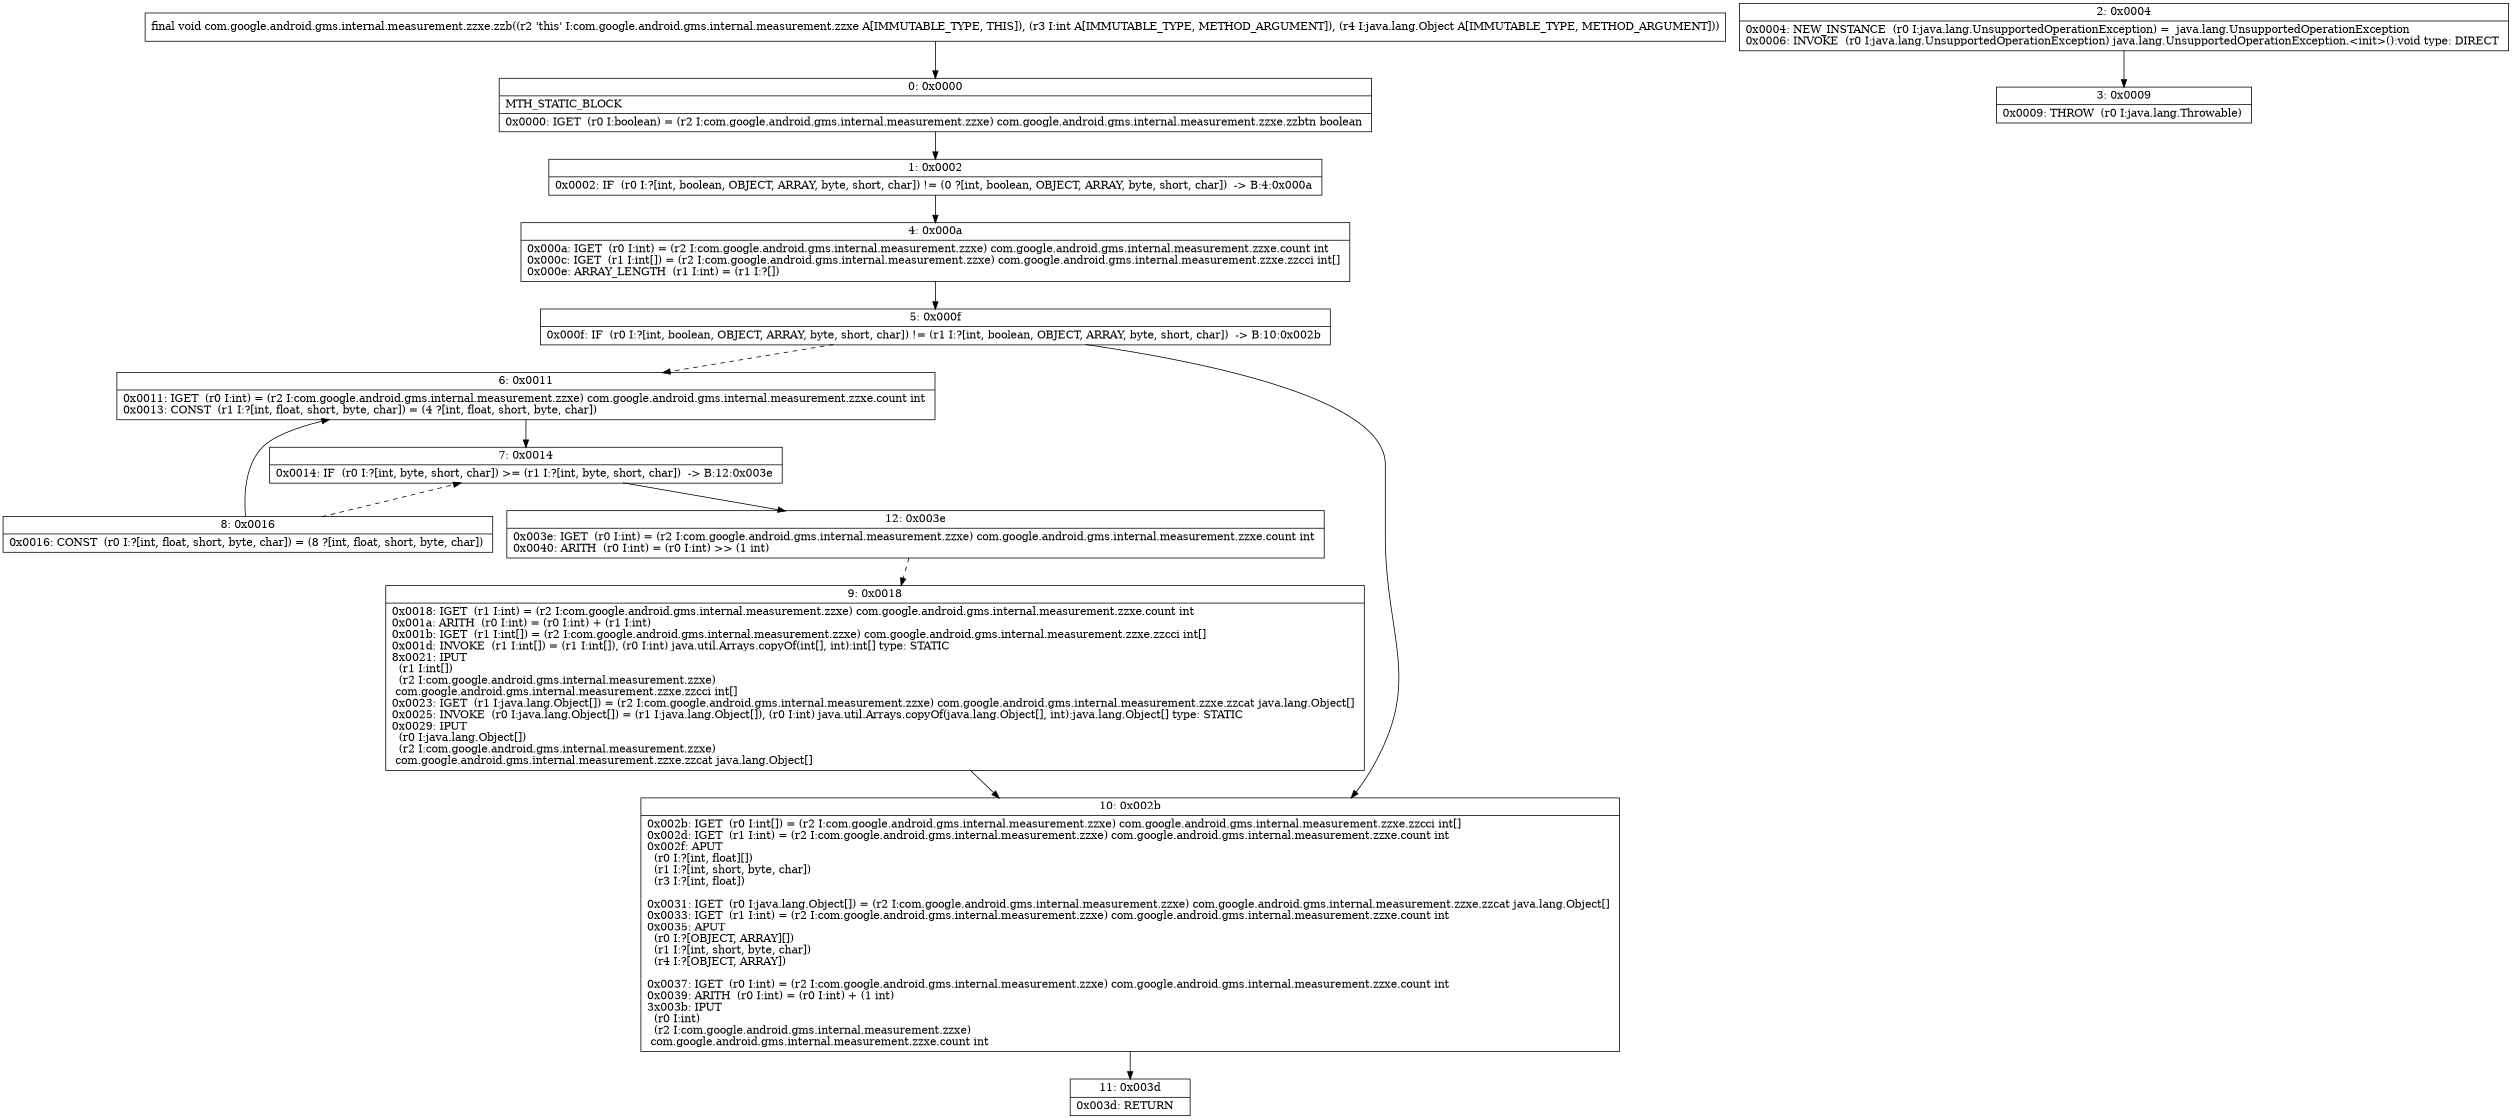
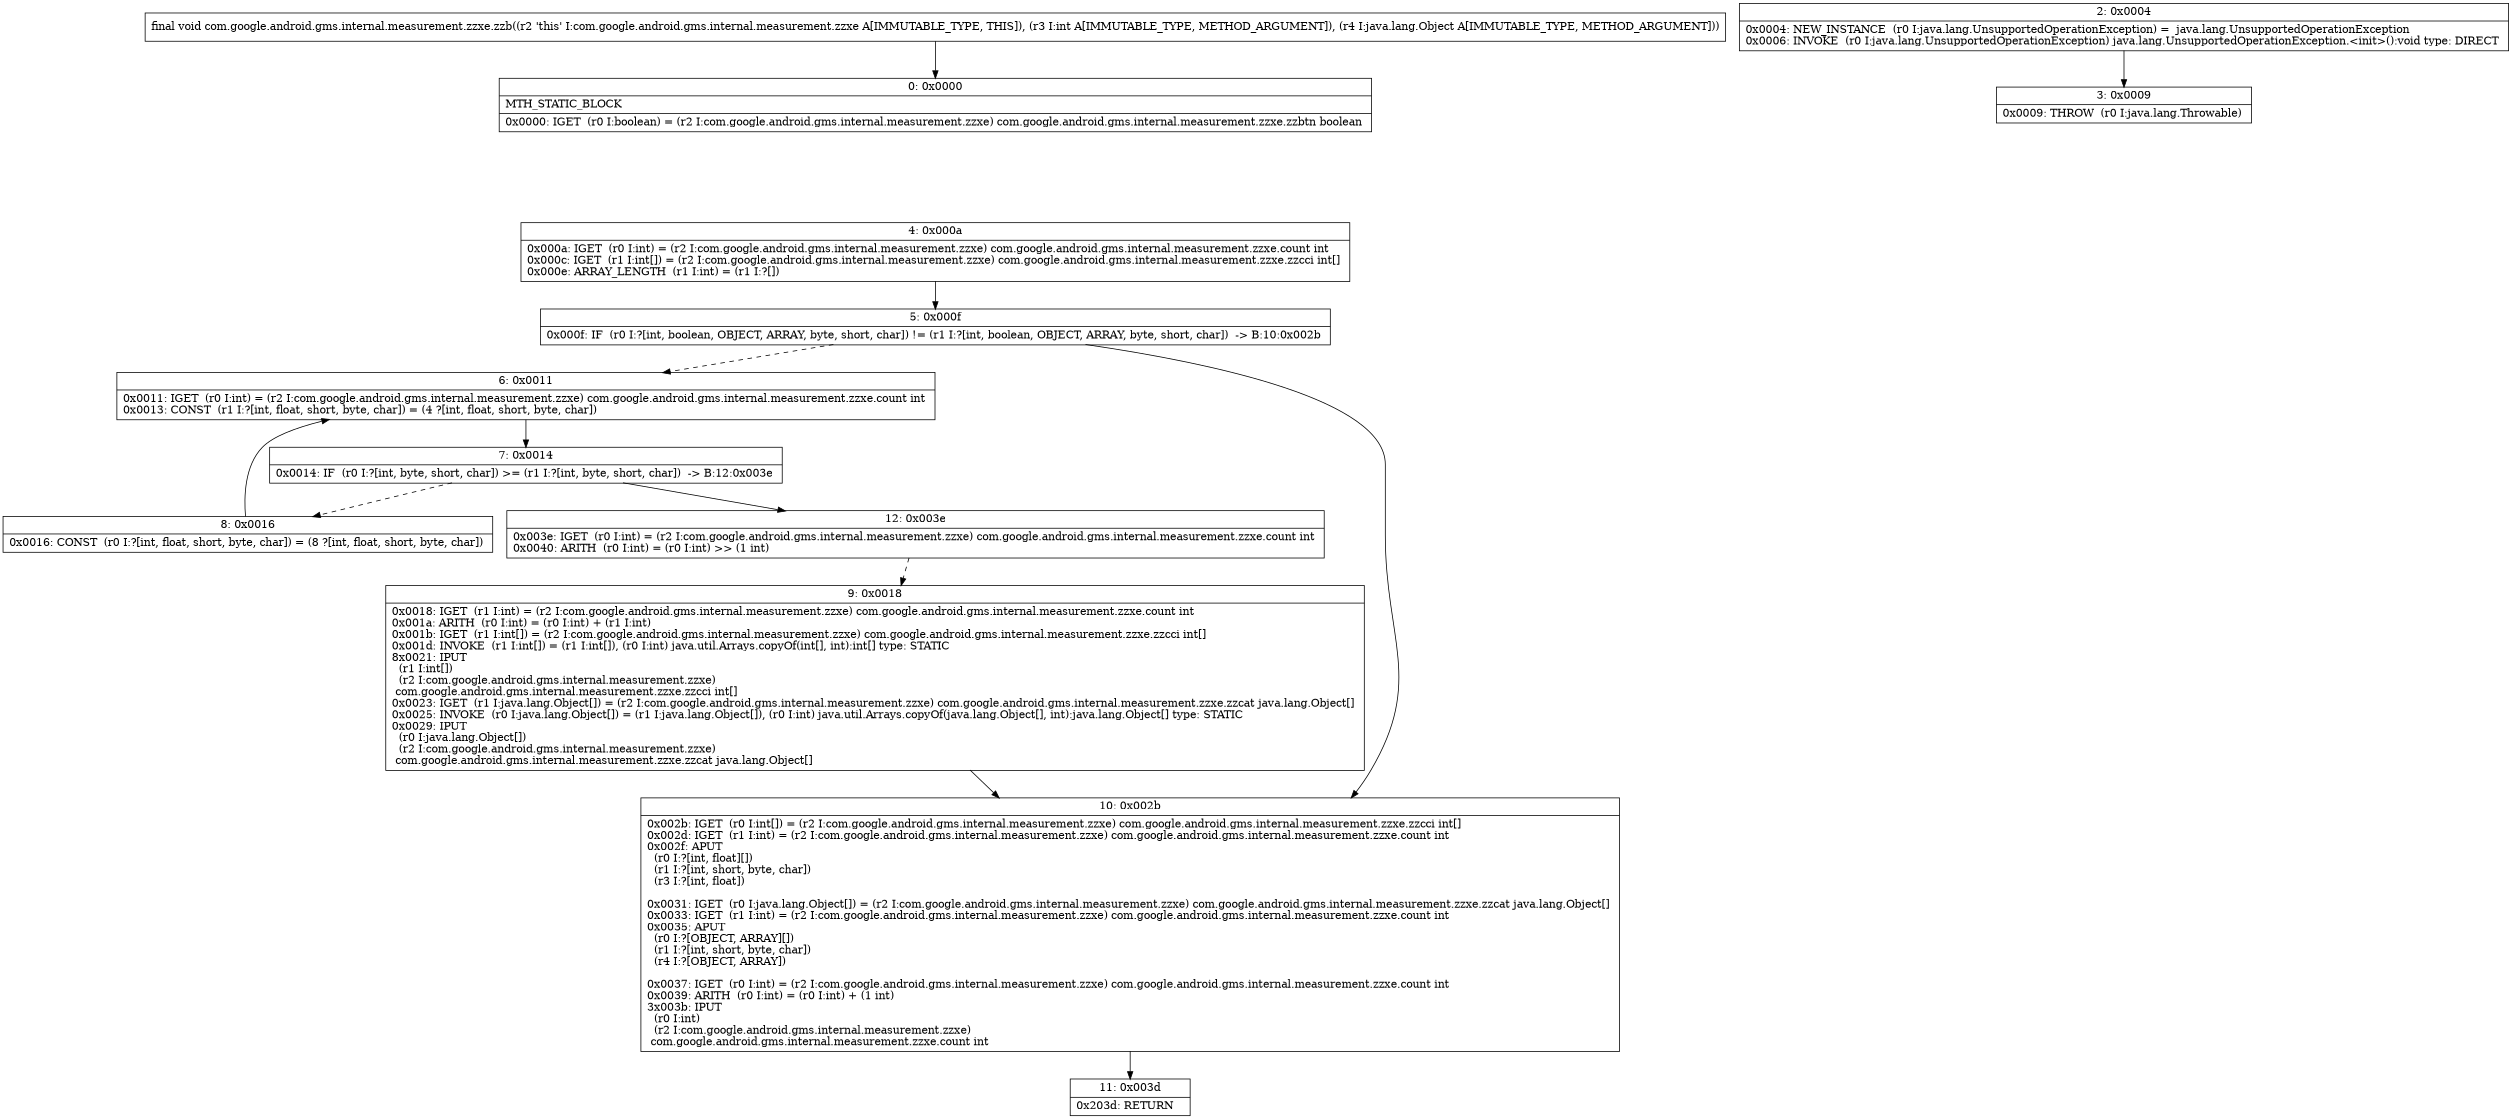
(935, 177) -> none
(388, 501) -> (386, 499)
(1130, 1106) -> (1130, 1106)
